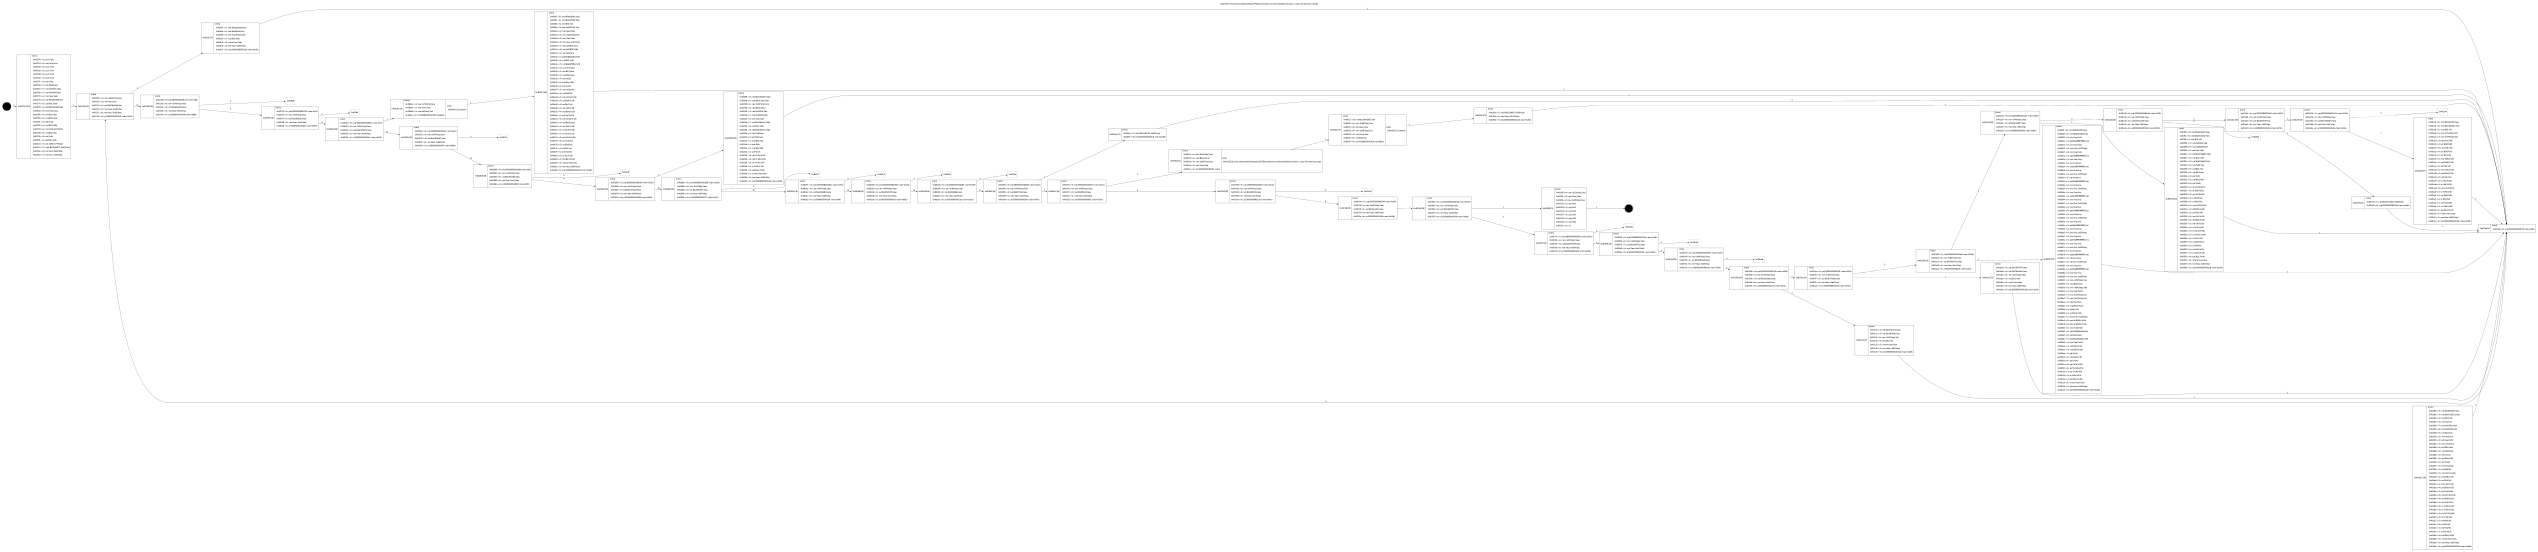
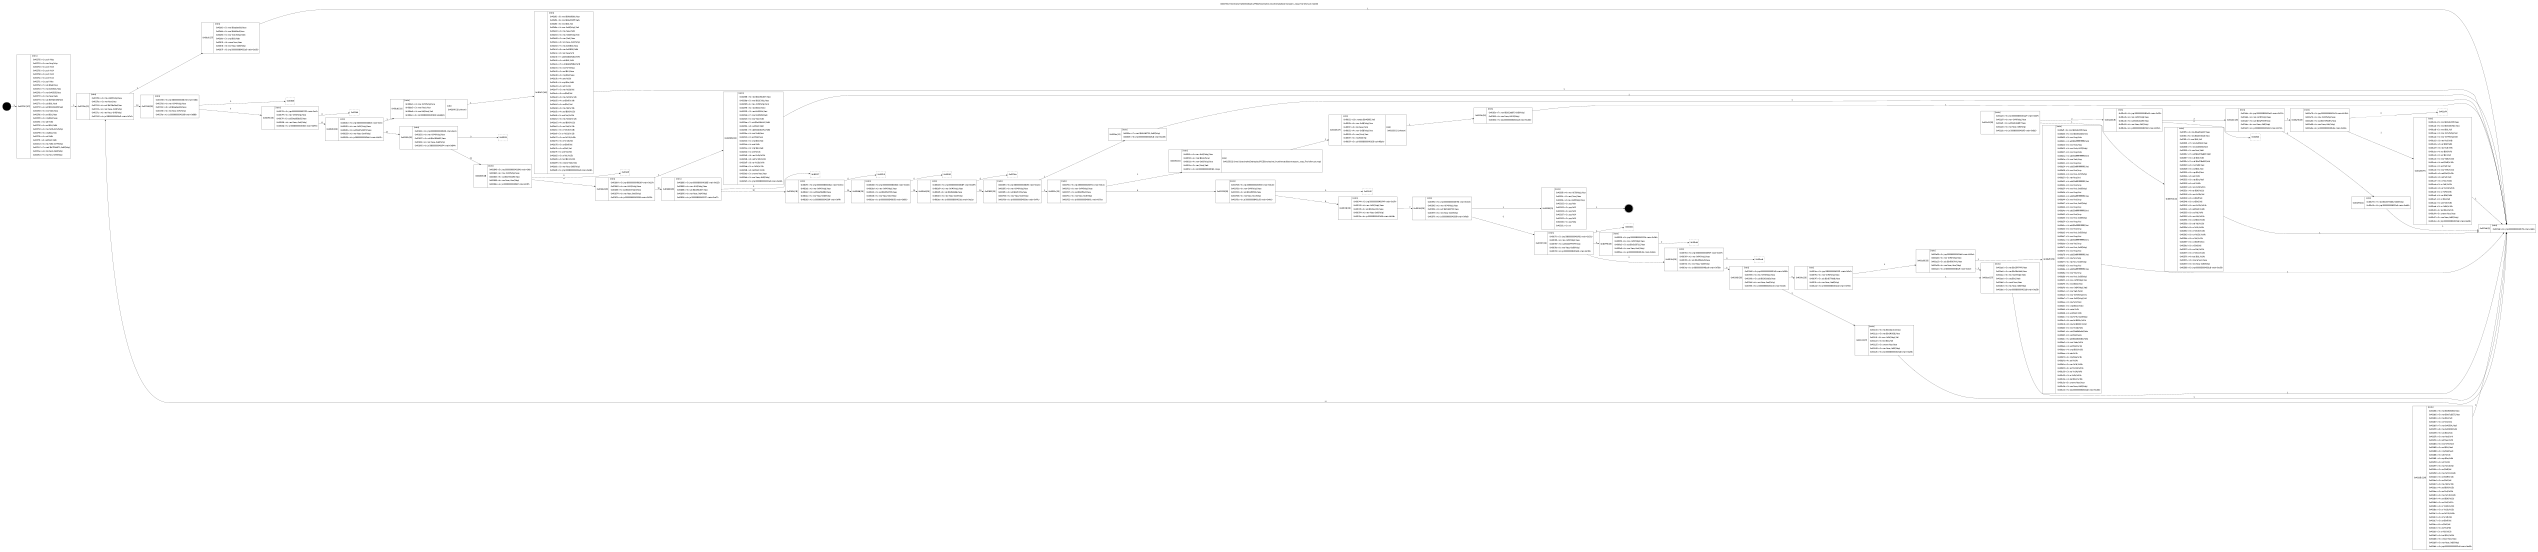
(1978, 192) -> (1977, 269)
(1661, 252) -> (1625, 262)
